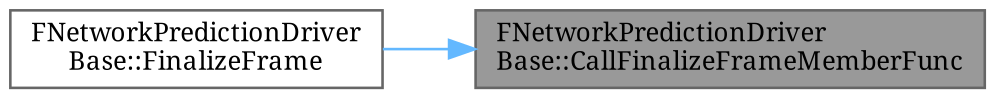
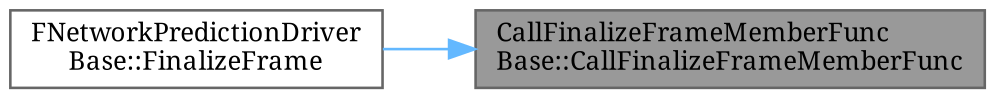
(730, 49) -> (730, 49)
